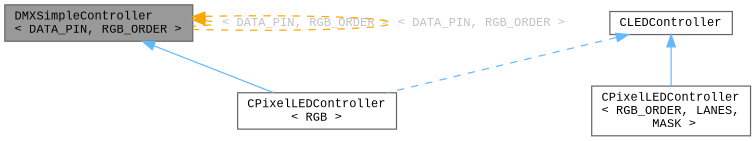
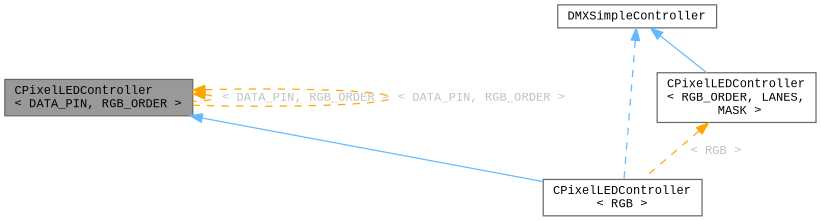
(99, 23) -> (99, 98)
(671, 23) -> (637, 16)
none -> (671, 155)
